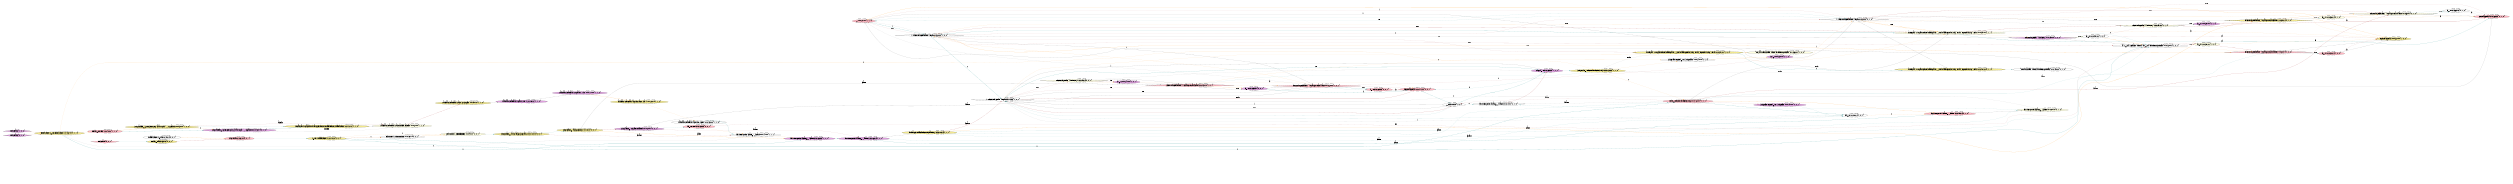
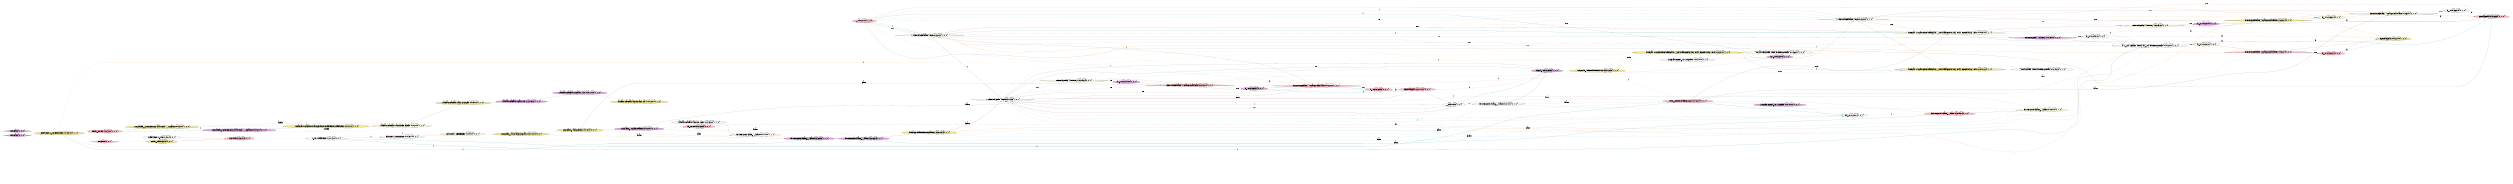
(327, 139) -> (327, 139)
